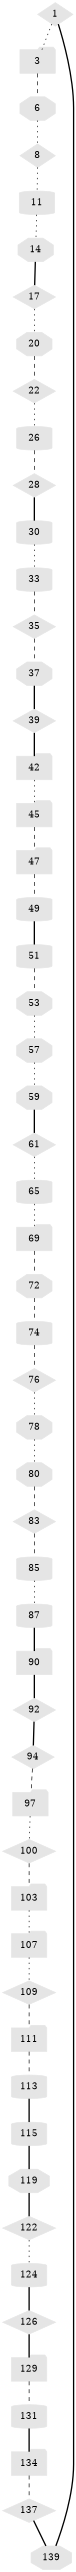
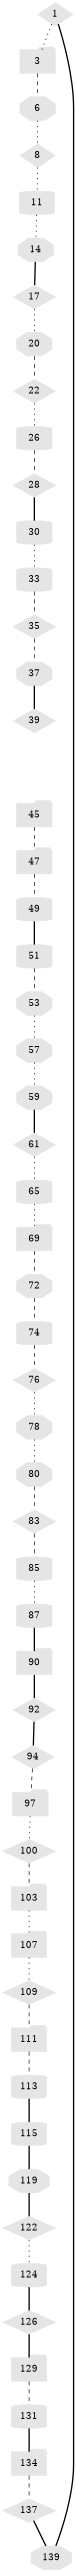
(34, 768) -> none
